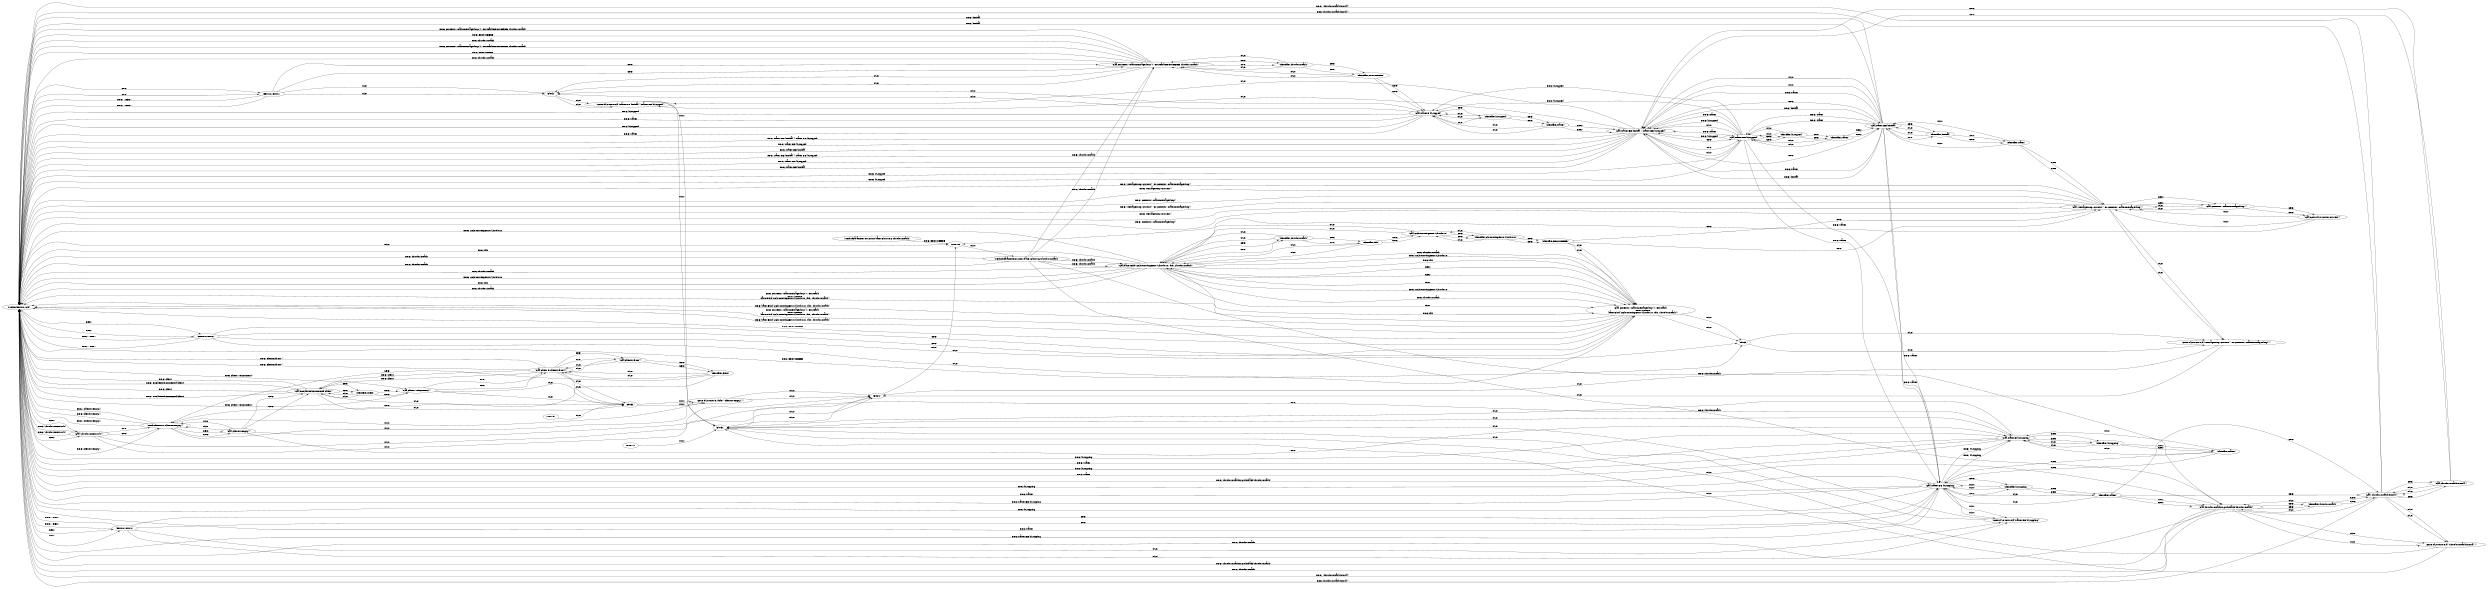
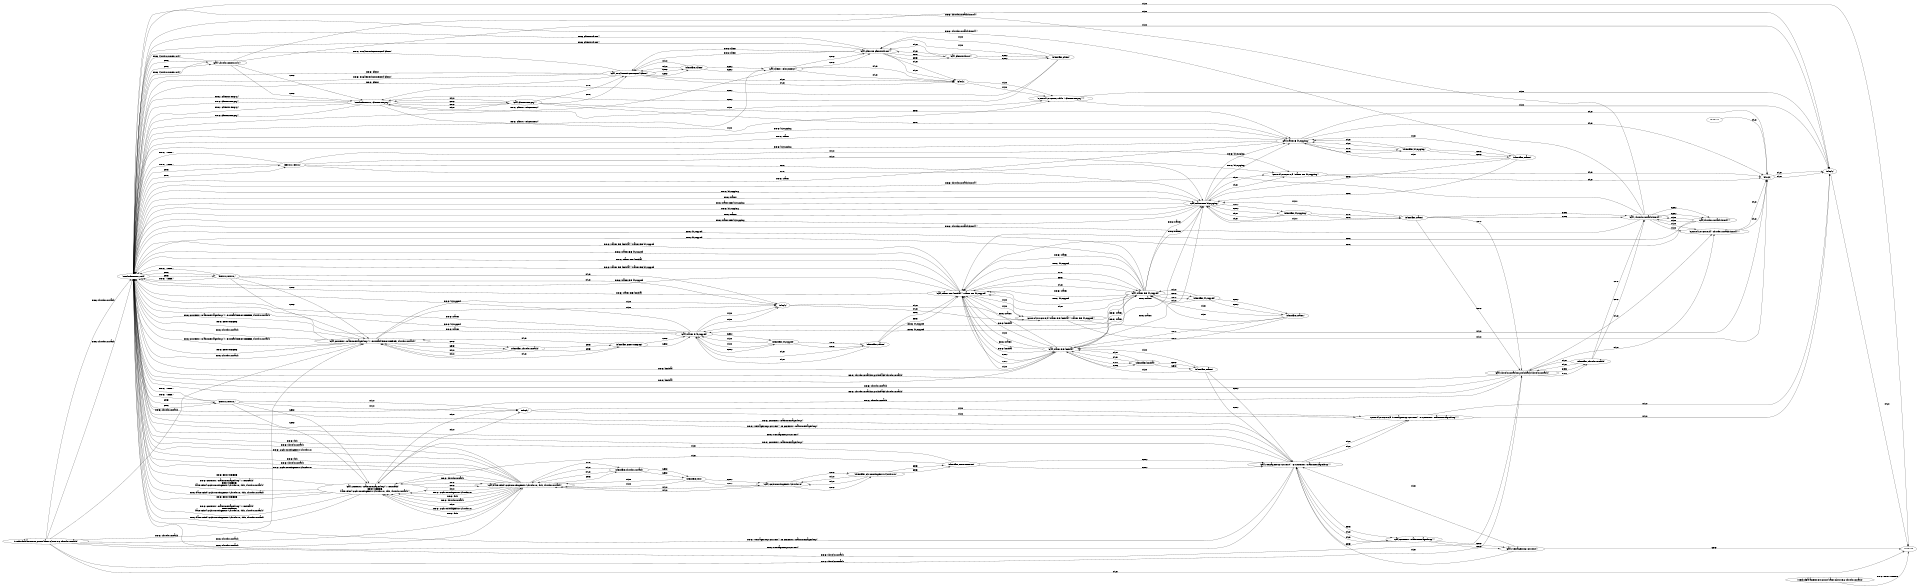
(2322, 217) -> (1522, 549)
(985, 250) -> (975, 573)
(551, 417) -> none
